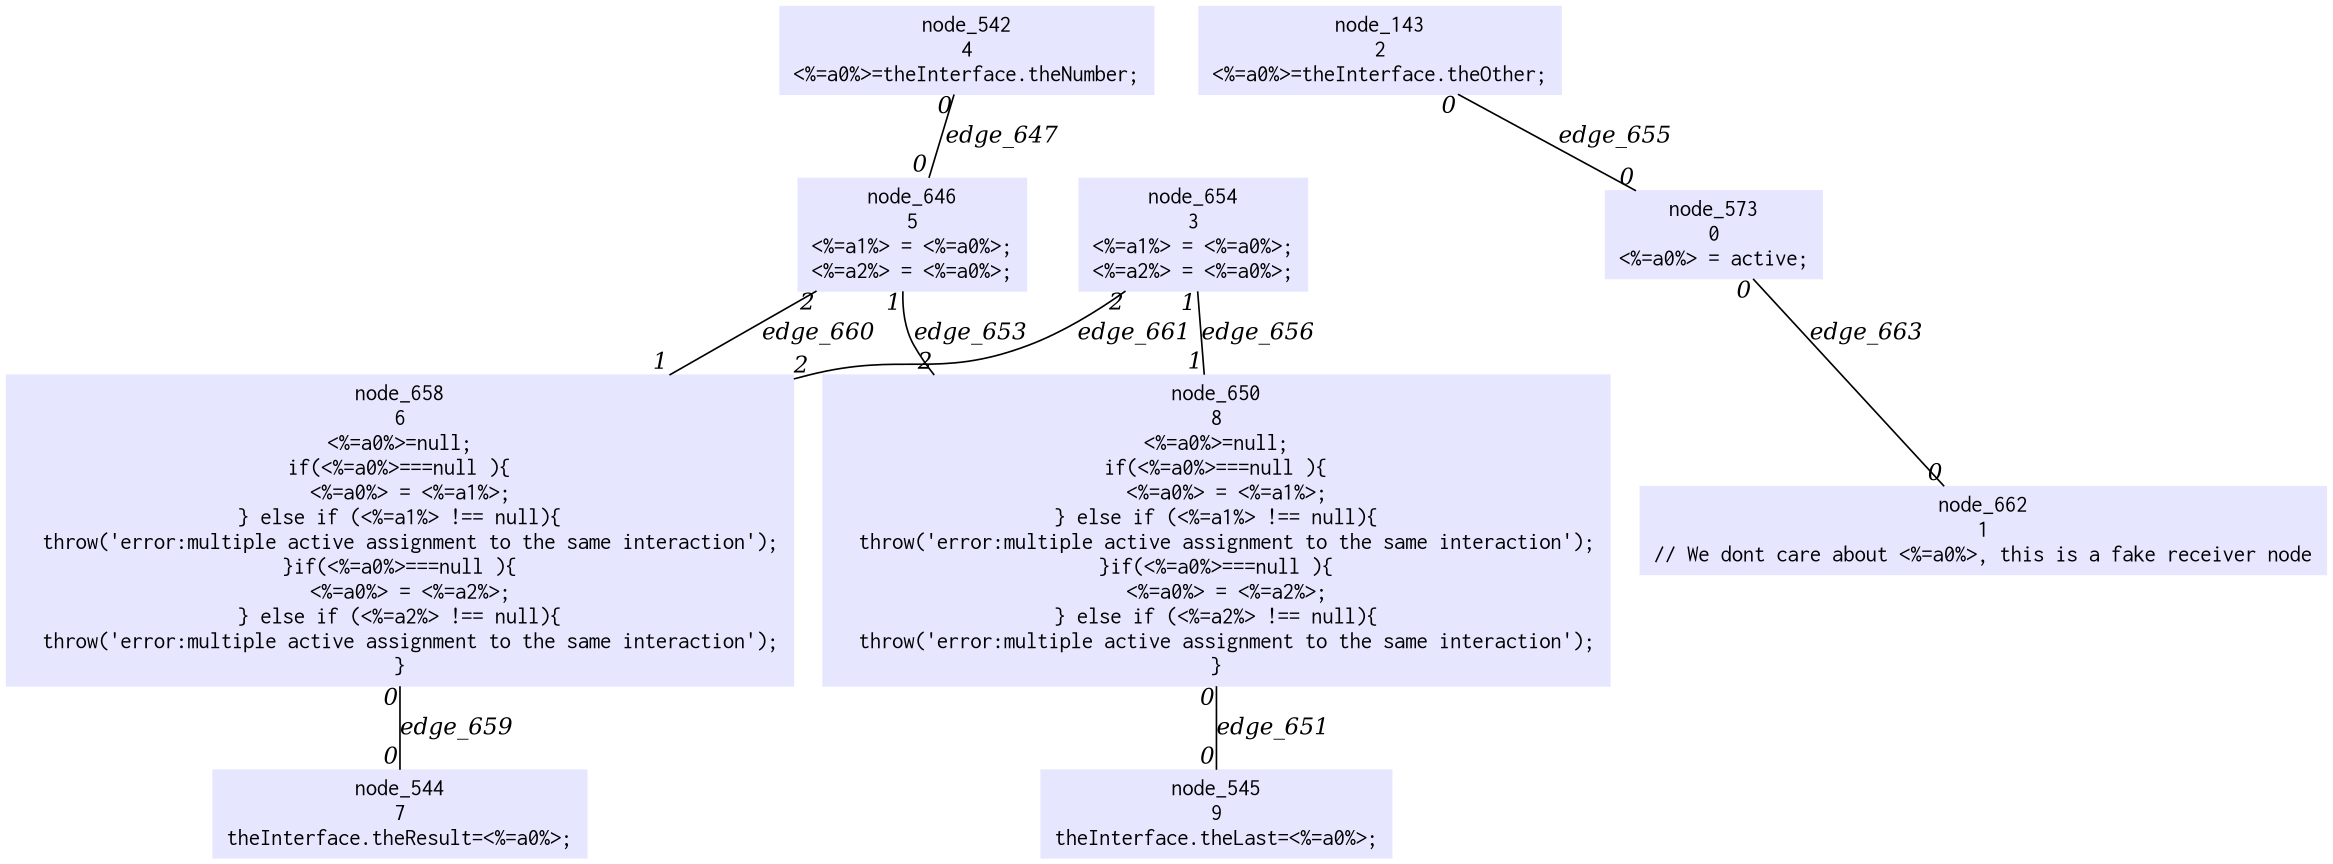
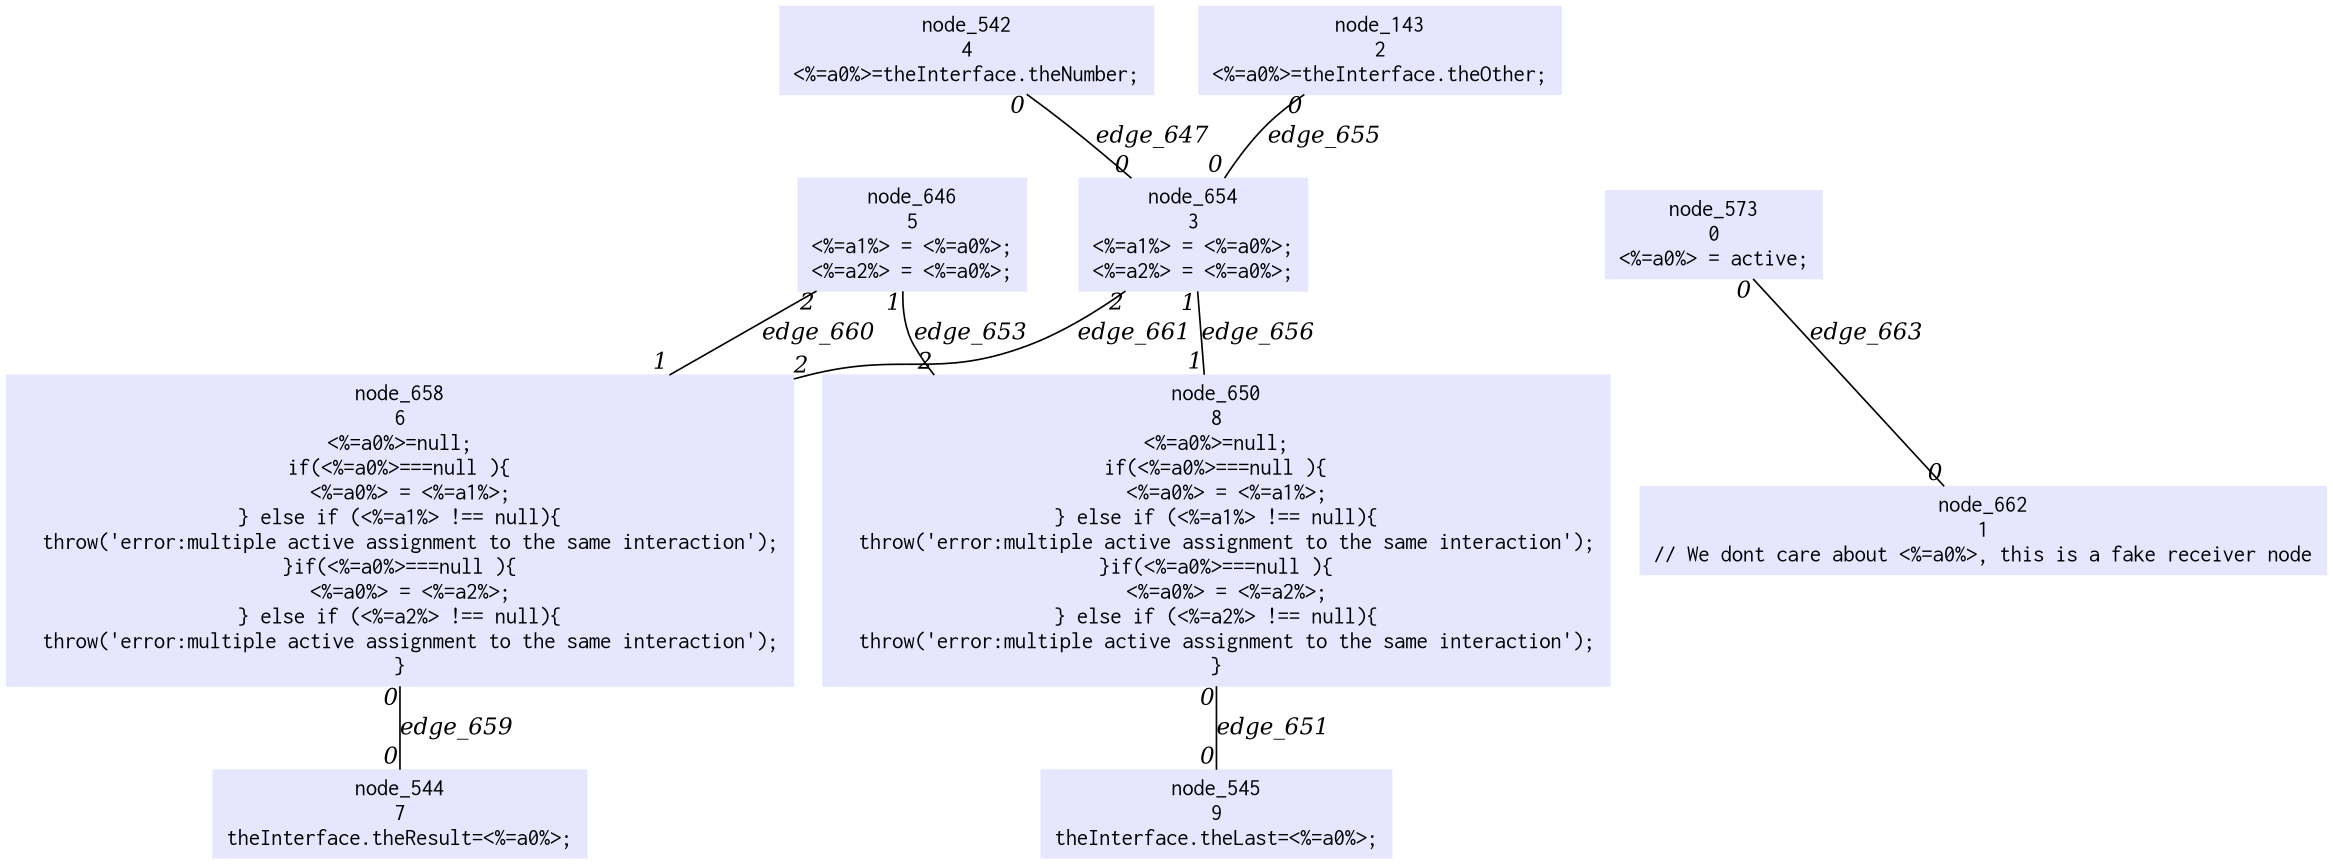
(942, 136) -> (1080, 135)
(1547, 143) -> (1260, 132)
